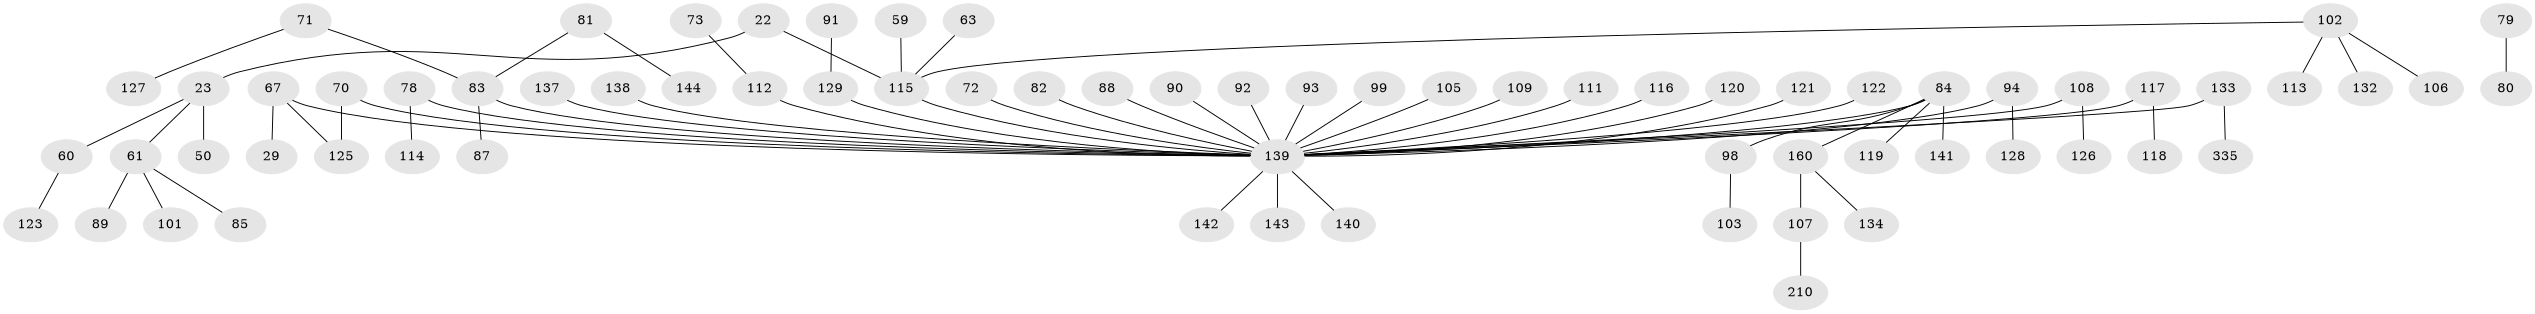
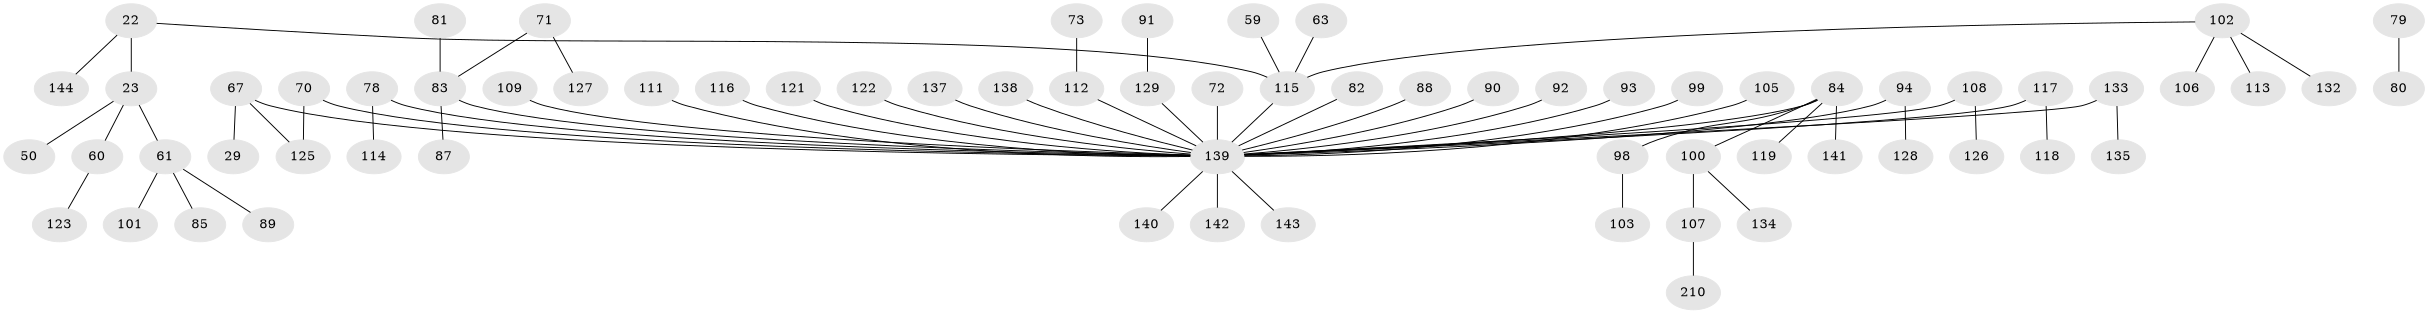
(629, 49) -> (96, 55)
(1733, 89) -> none
(1801, 157) -> (1693, 157)
(2226, 157) -> (2118, 157)
